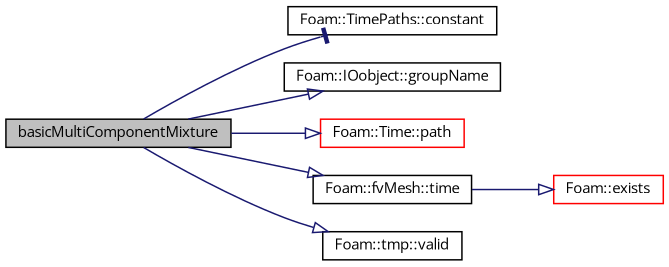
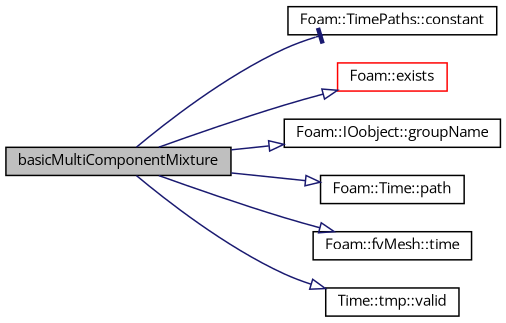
(392, 133) -> (392, 190)
(505, 190) -> (240, 119)
(392, 246) -> (392, 302)
